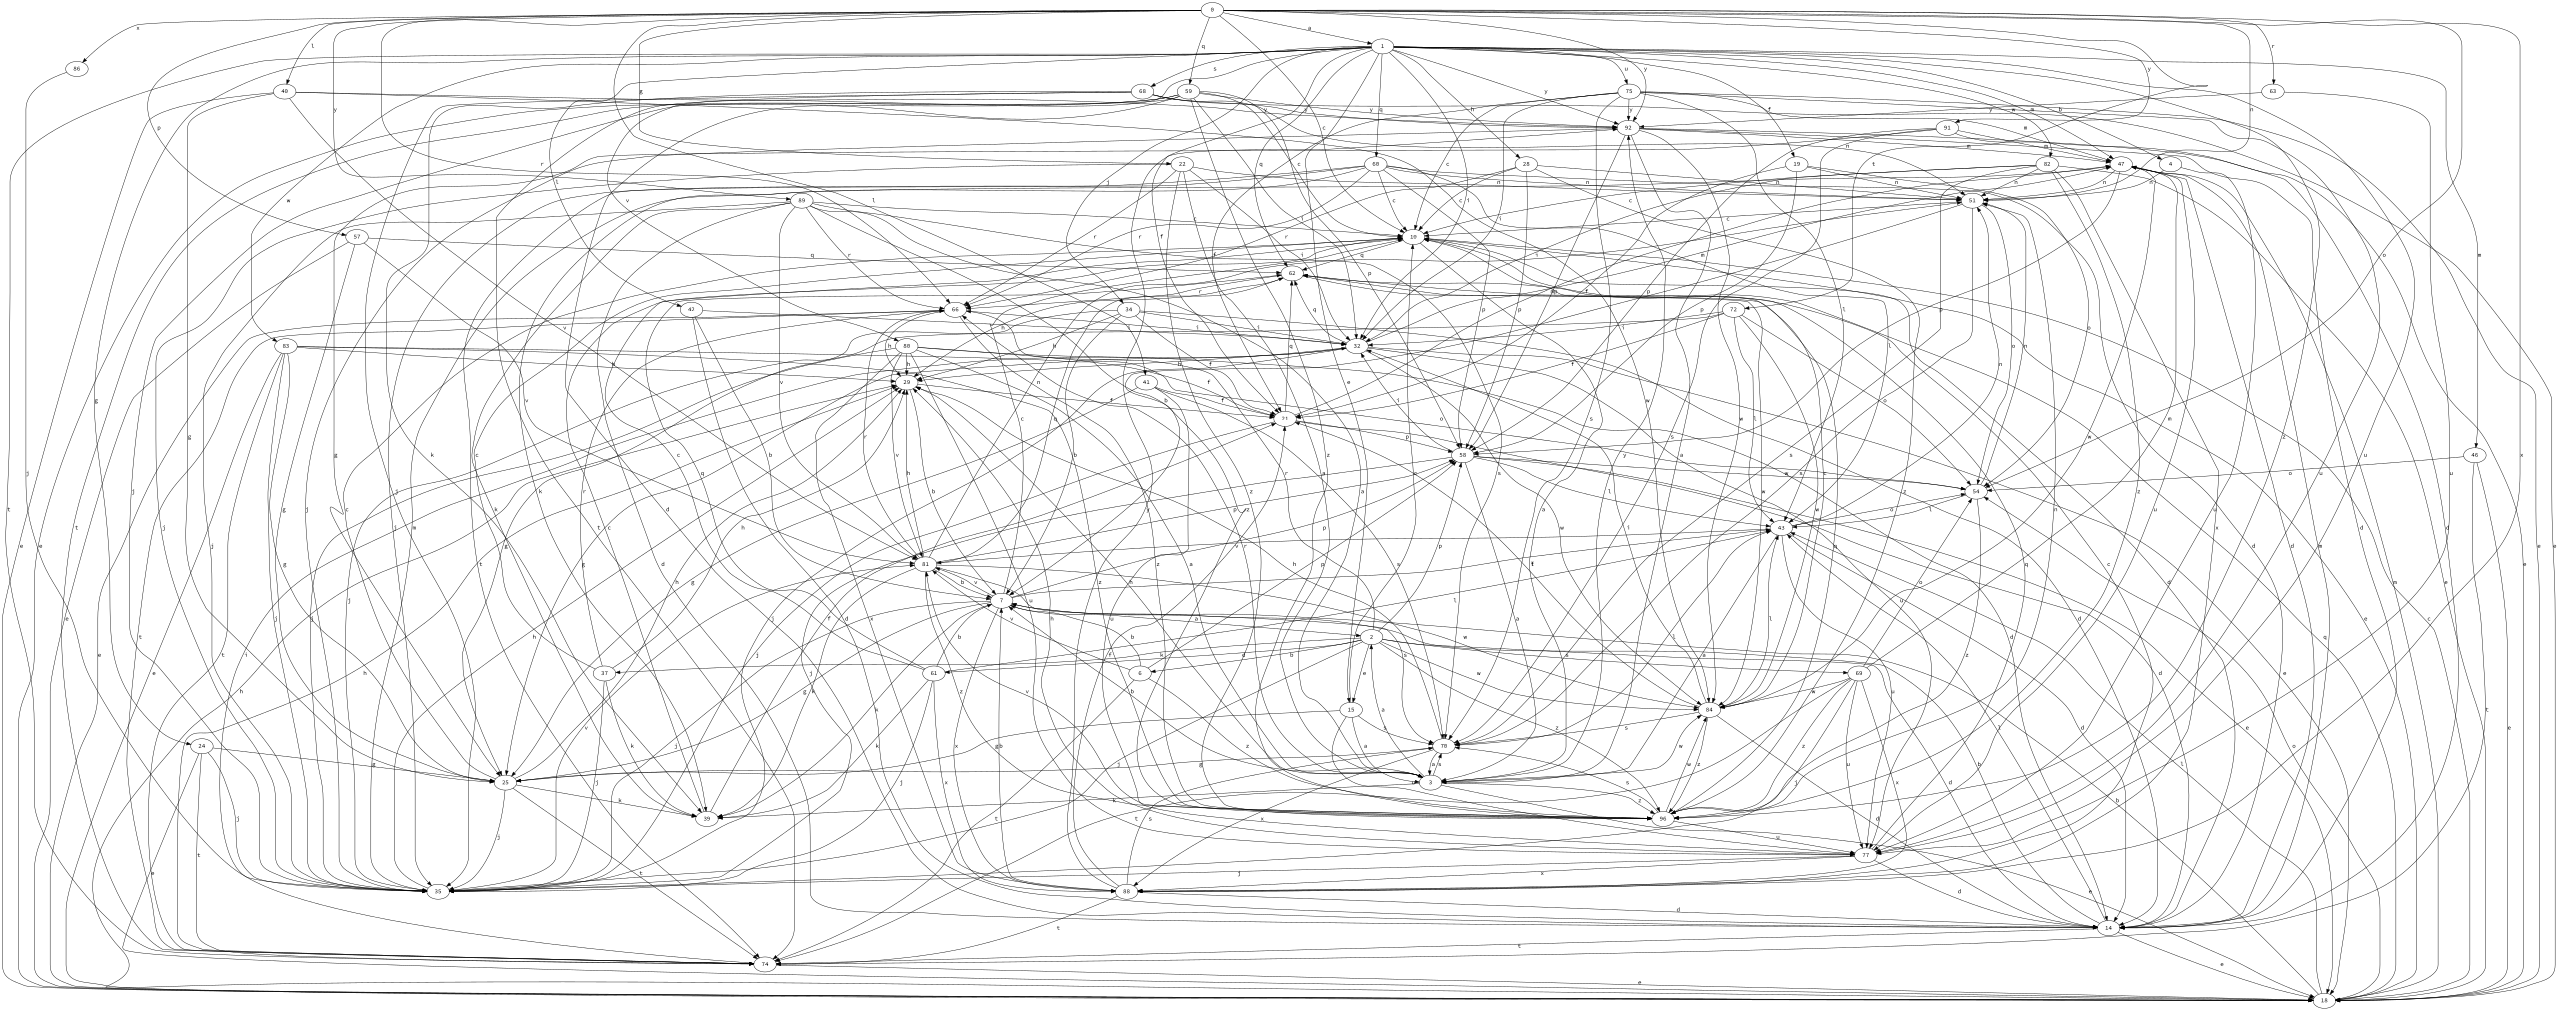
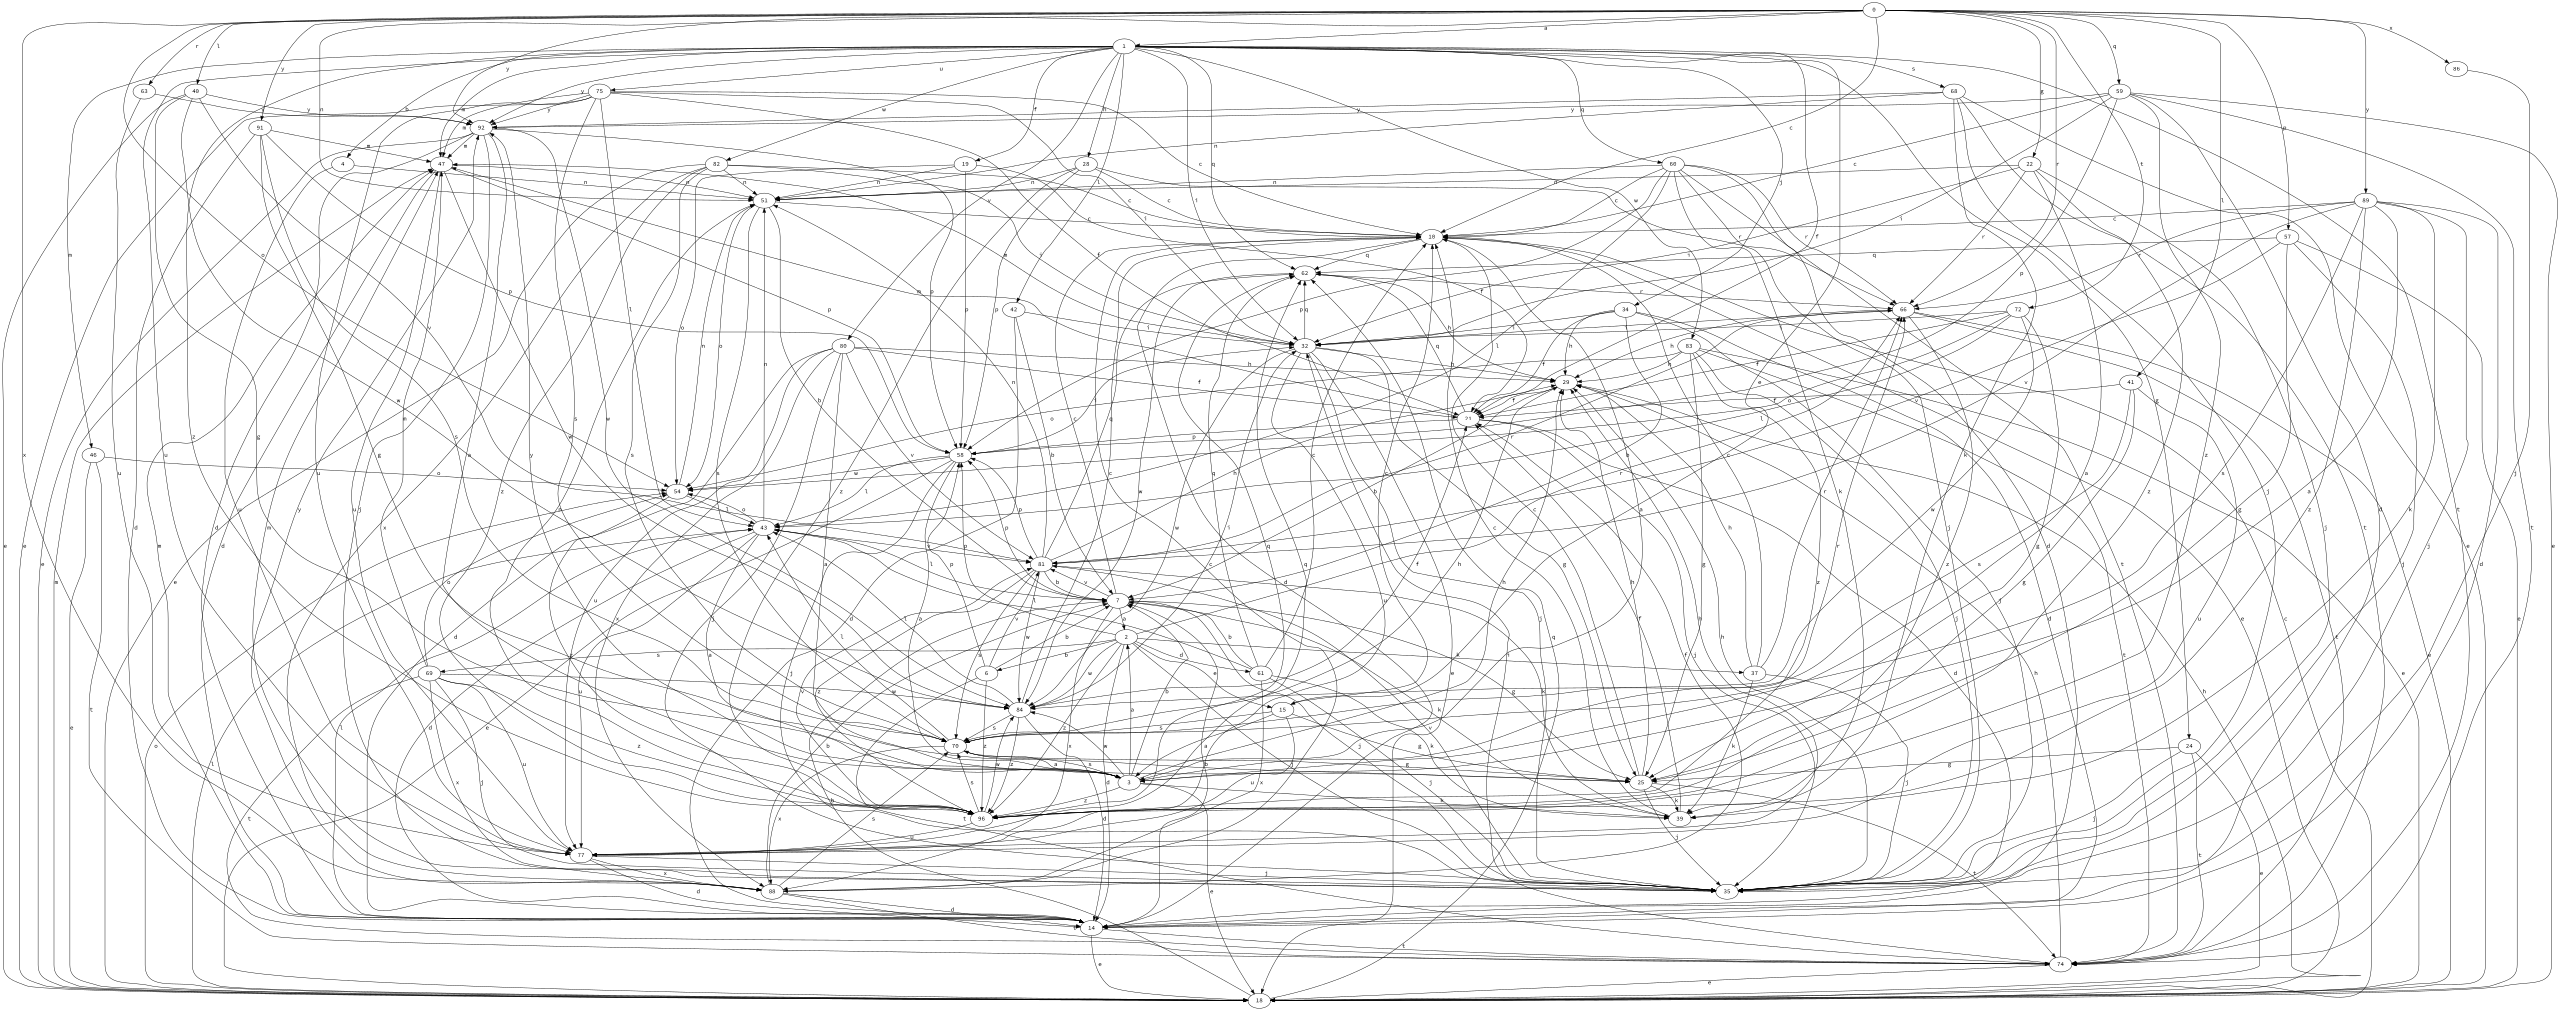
(283, 224) -> (2266, 723)
